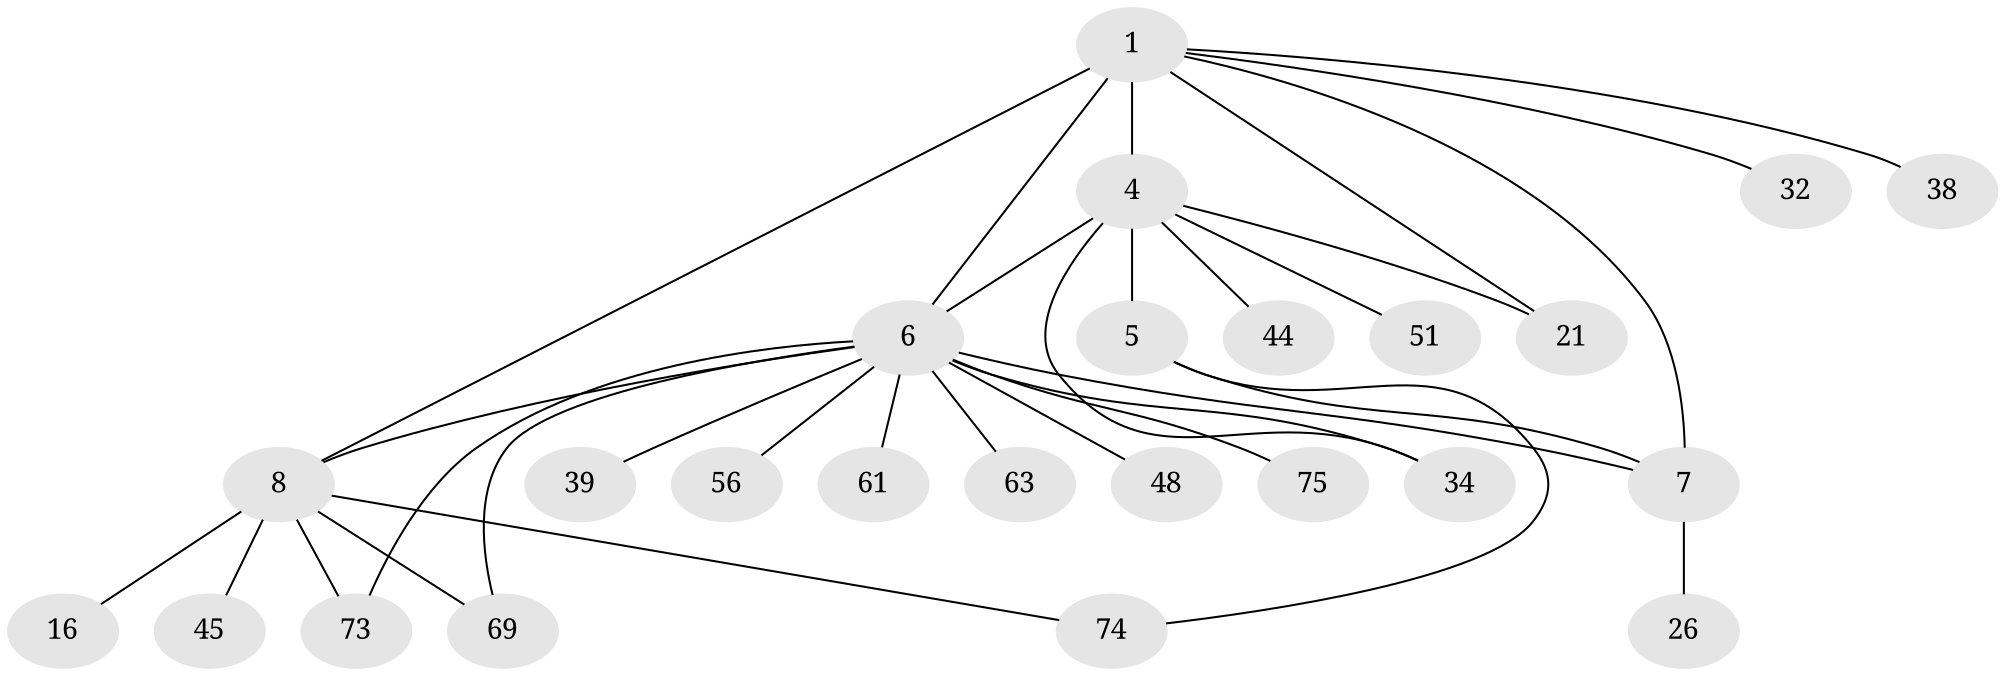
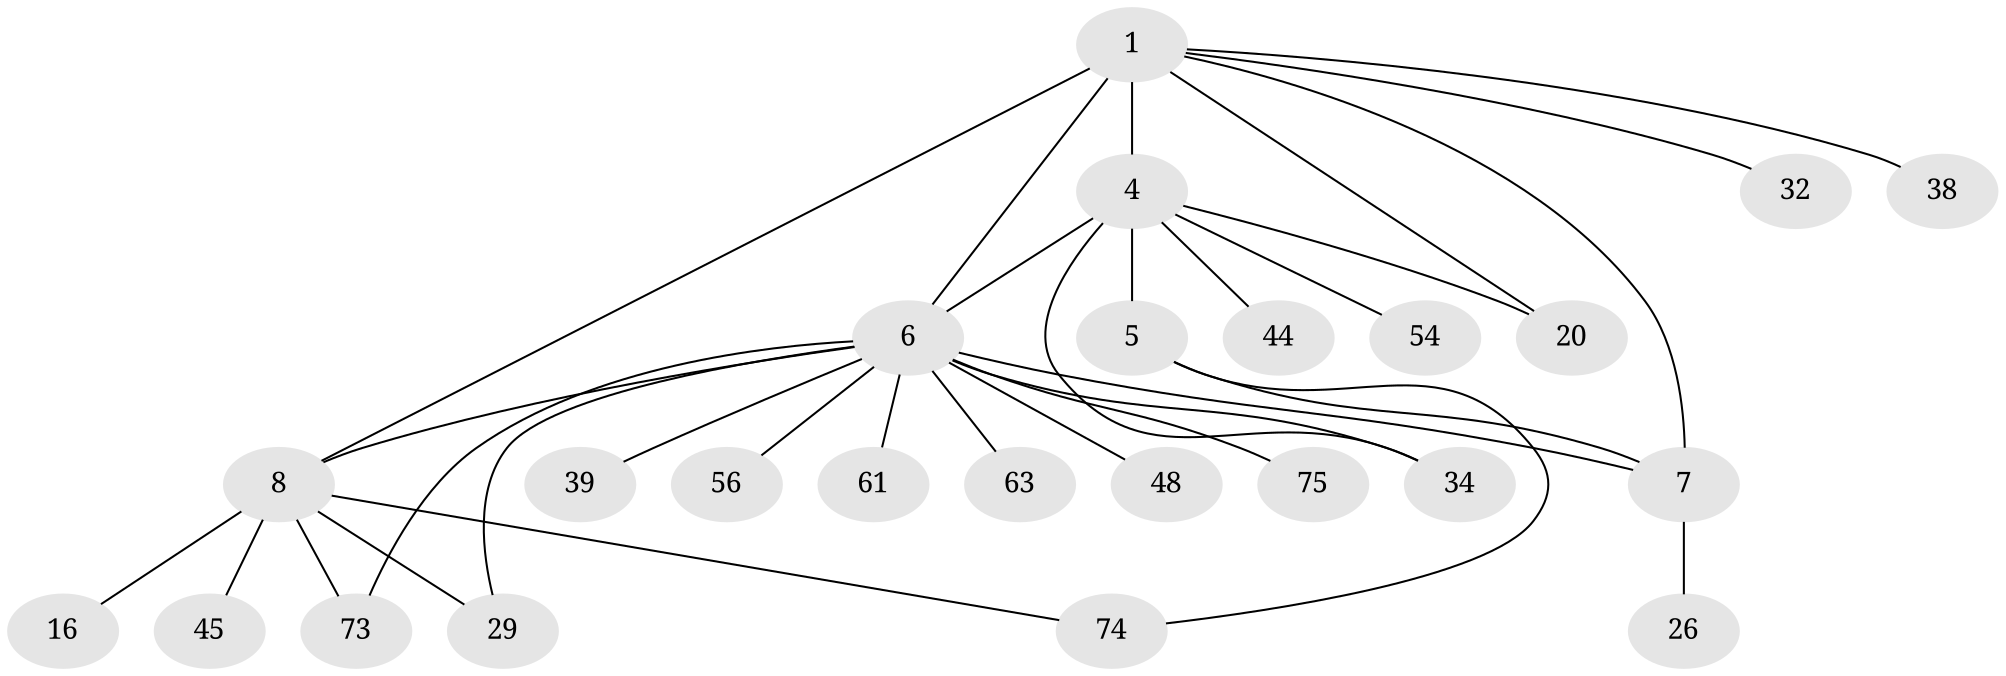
(1425, 338) -> (1425, 338)
(1572, 338) -> (1572, 338)
(503, 631) -> (503, 631)
